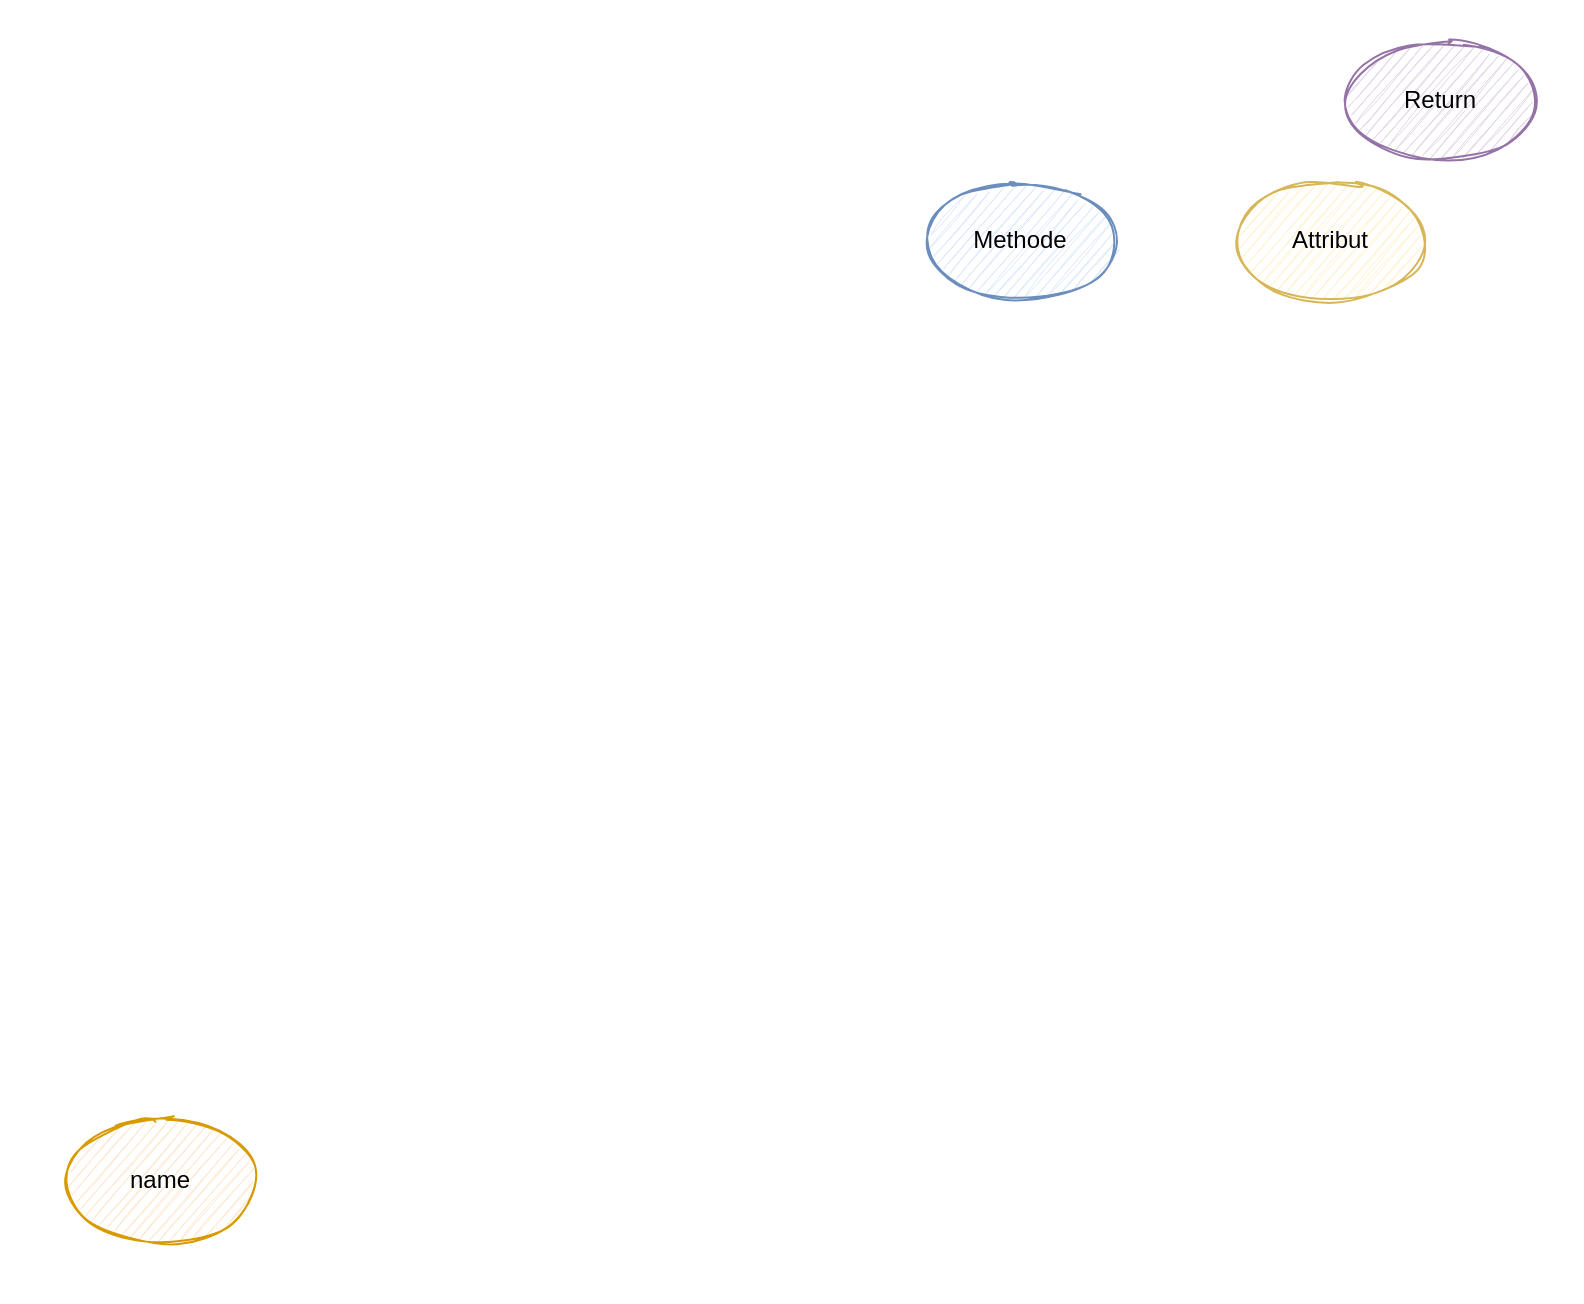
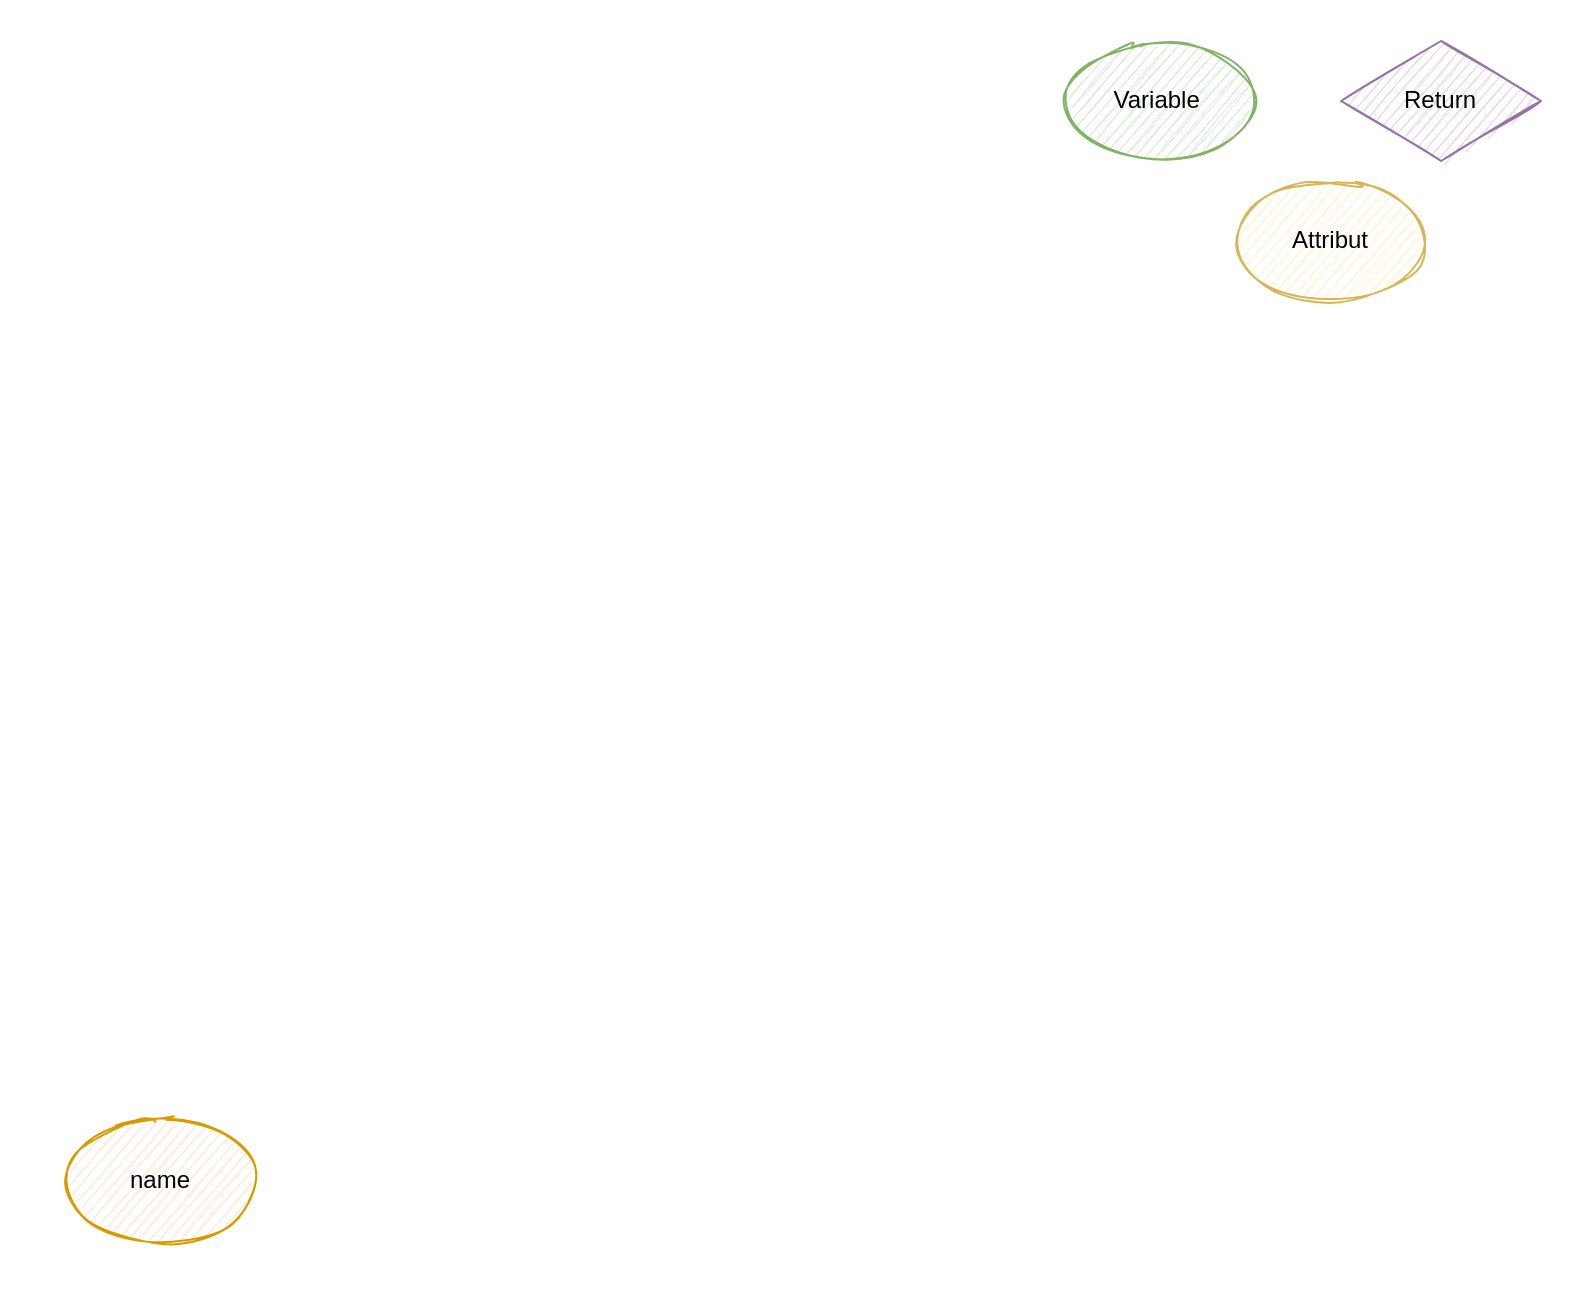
none -> (1161, 101)
(1441, 101) -> (1441, 101)
(1021, 241) -> none
